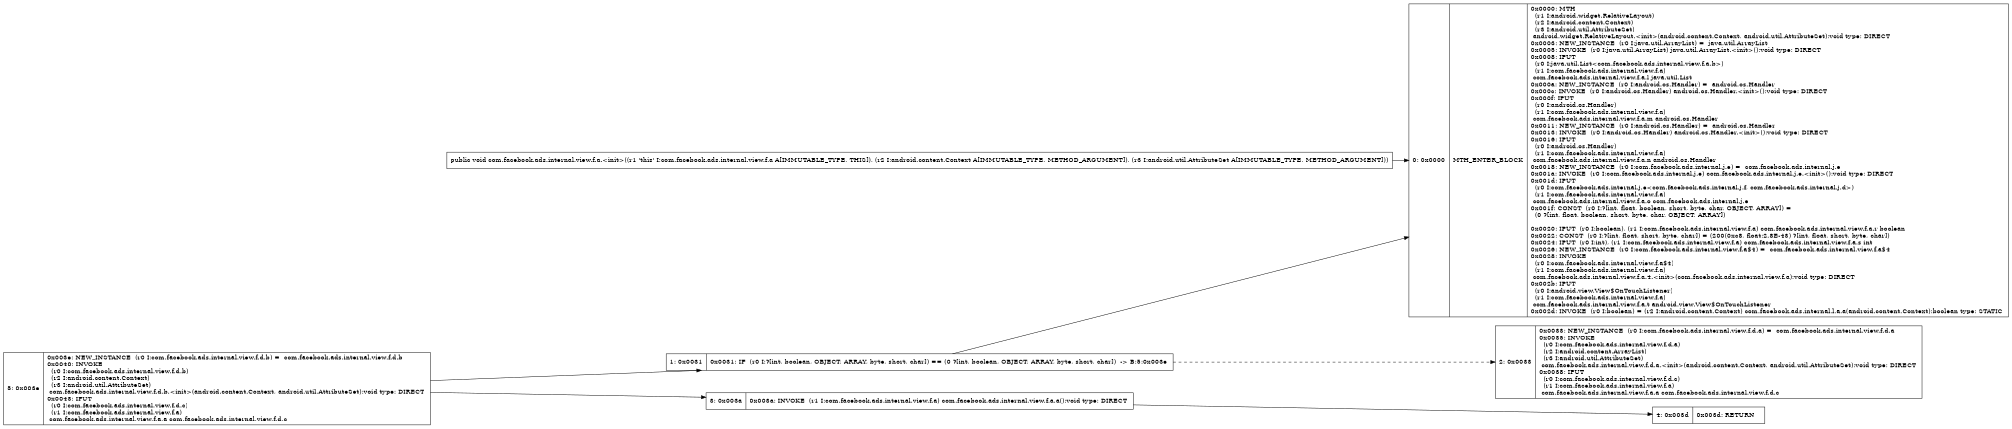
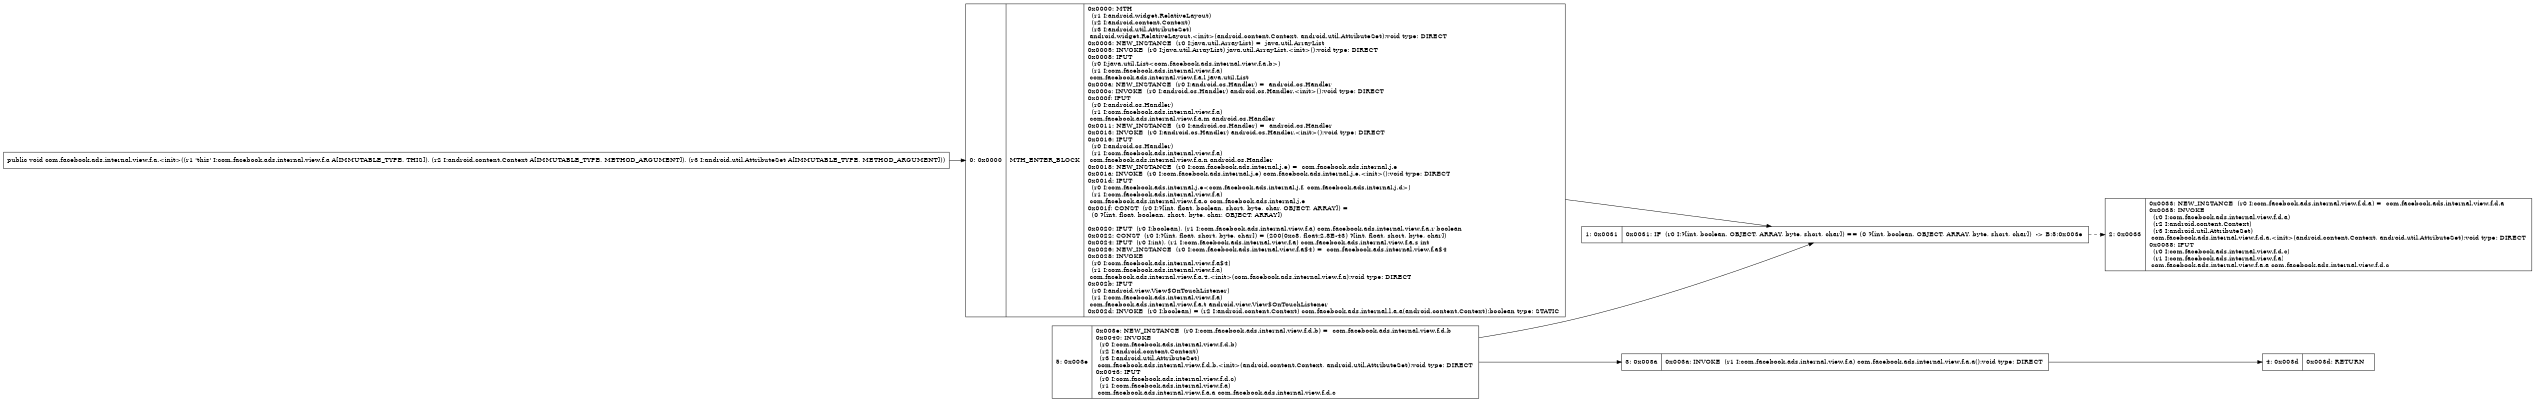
(1178, 296) -> (1666, 213)
(1593, 352) -> (2200, 224)
